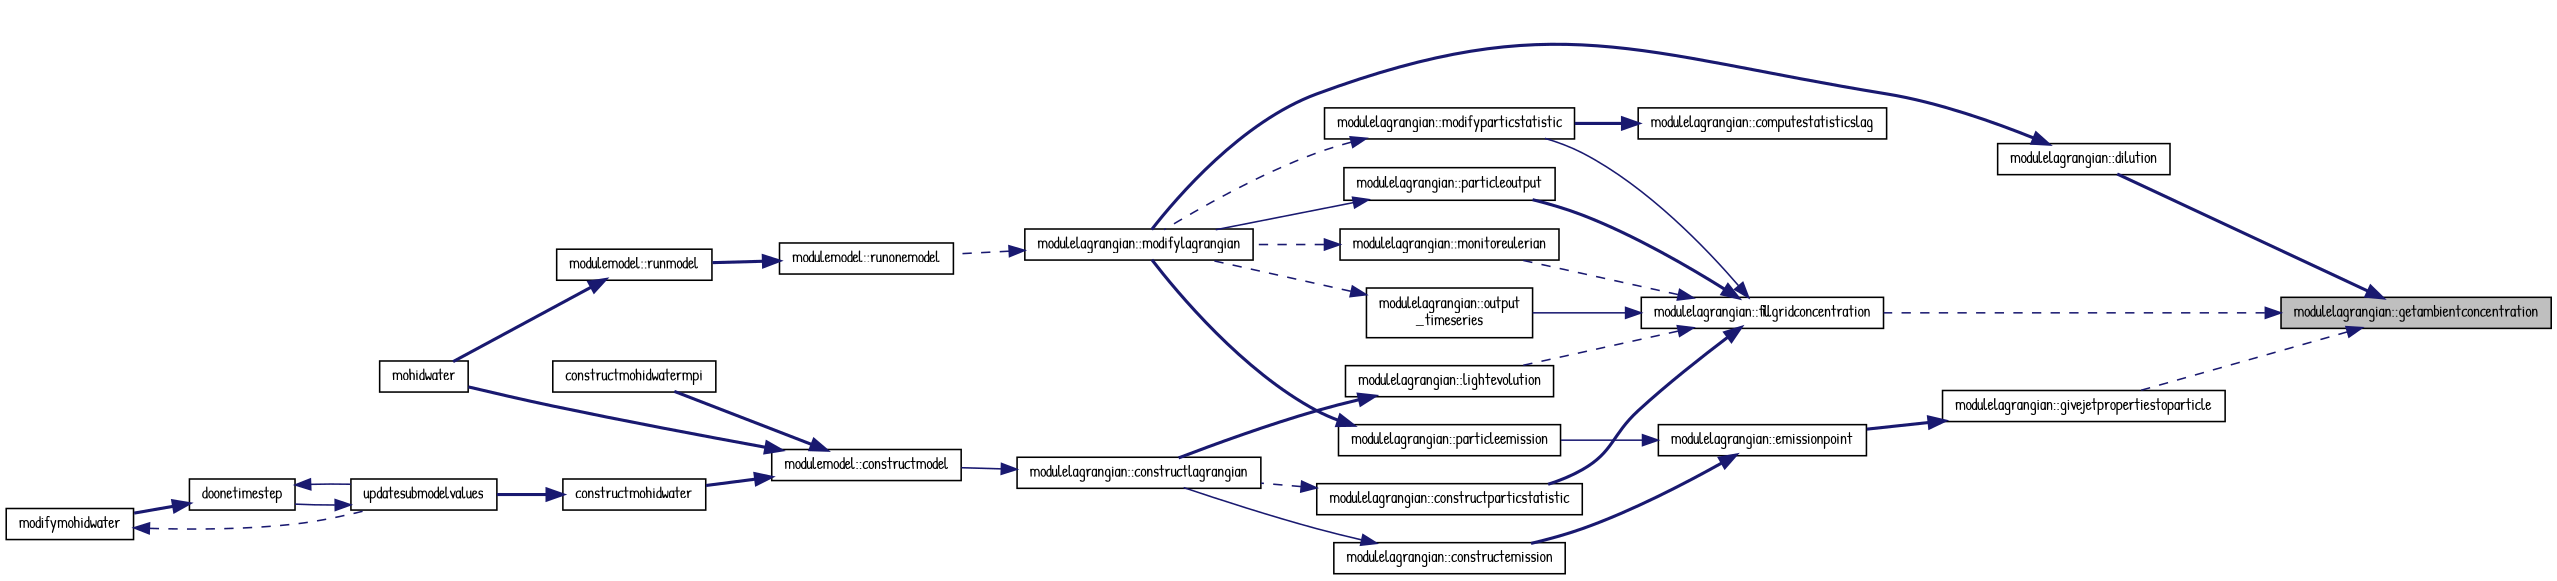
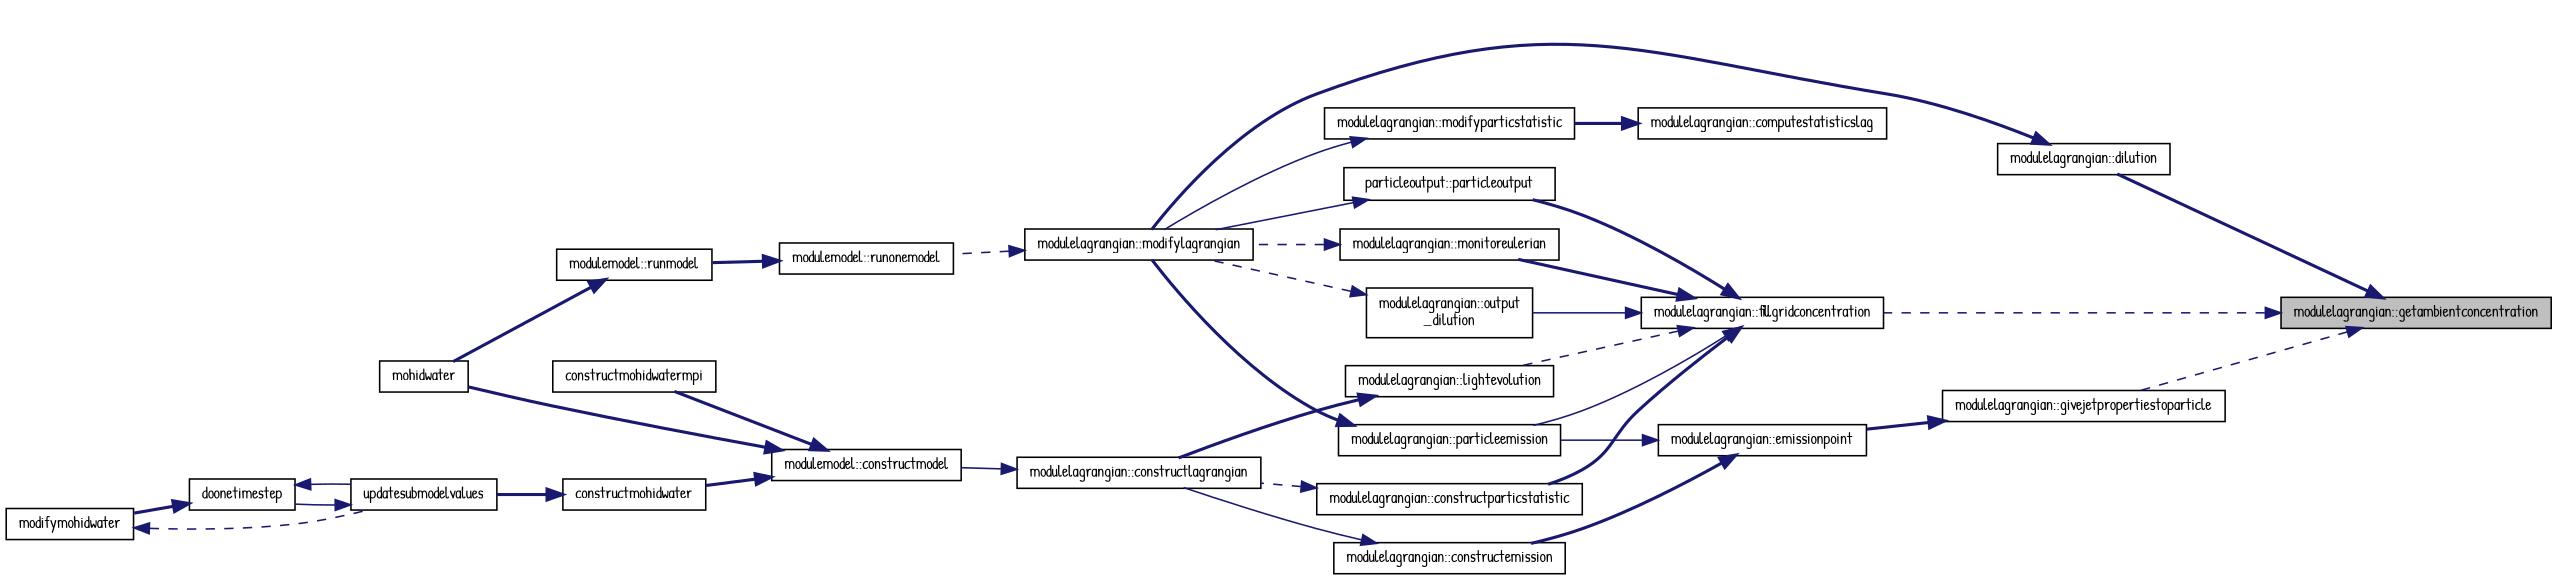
(1255, 180) -> (1255, 180)
(1450, 184) -> (1450, 184)
(1651, 199) -> (1633, 388)
(1598, 277) -> (1598, 277)
(1450, 313) -> (1450, 313)
